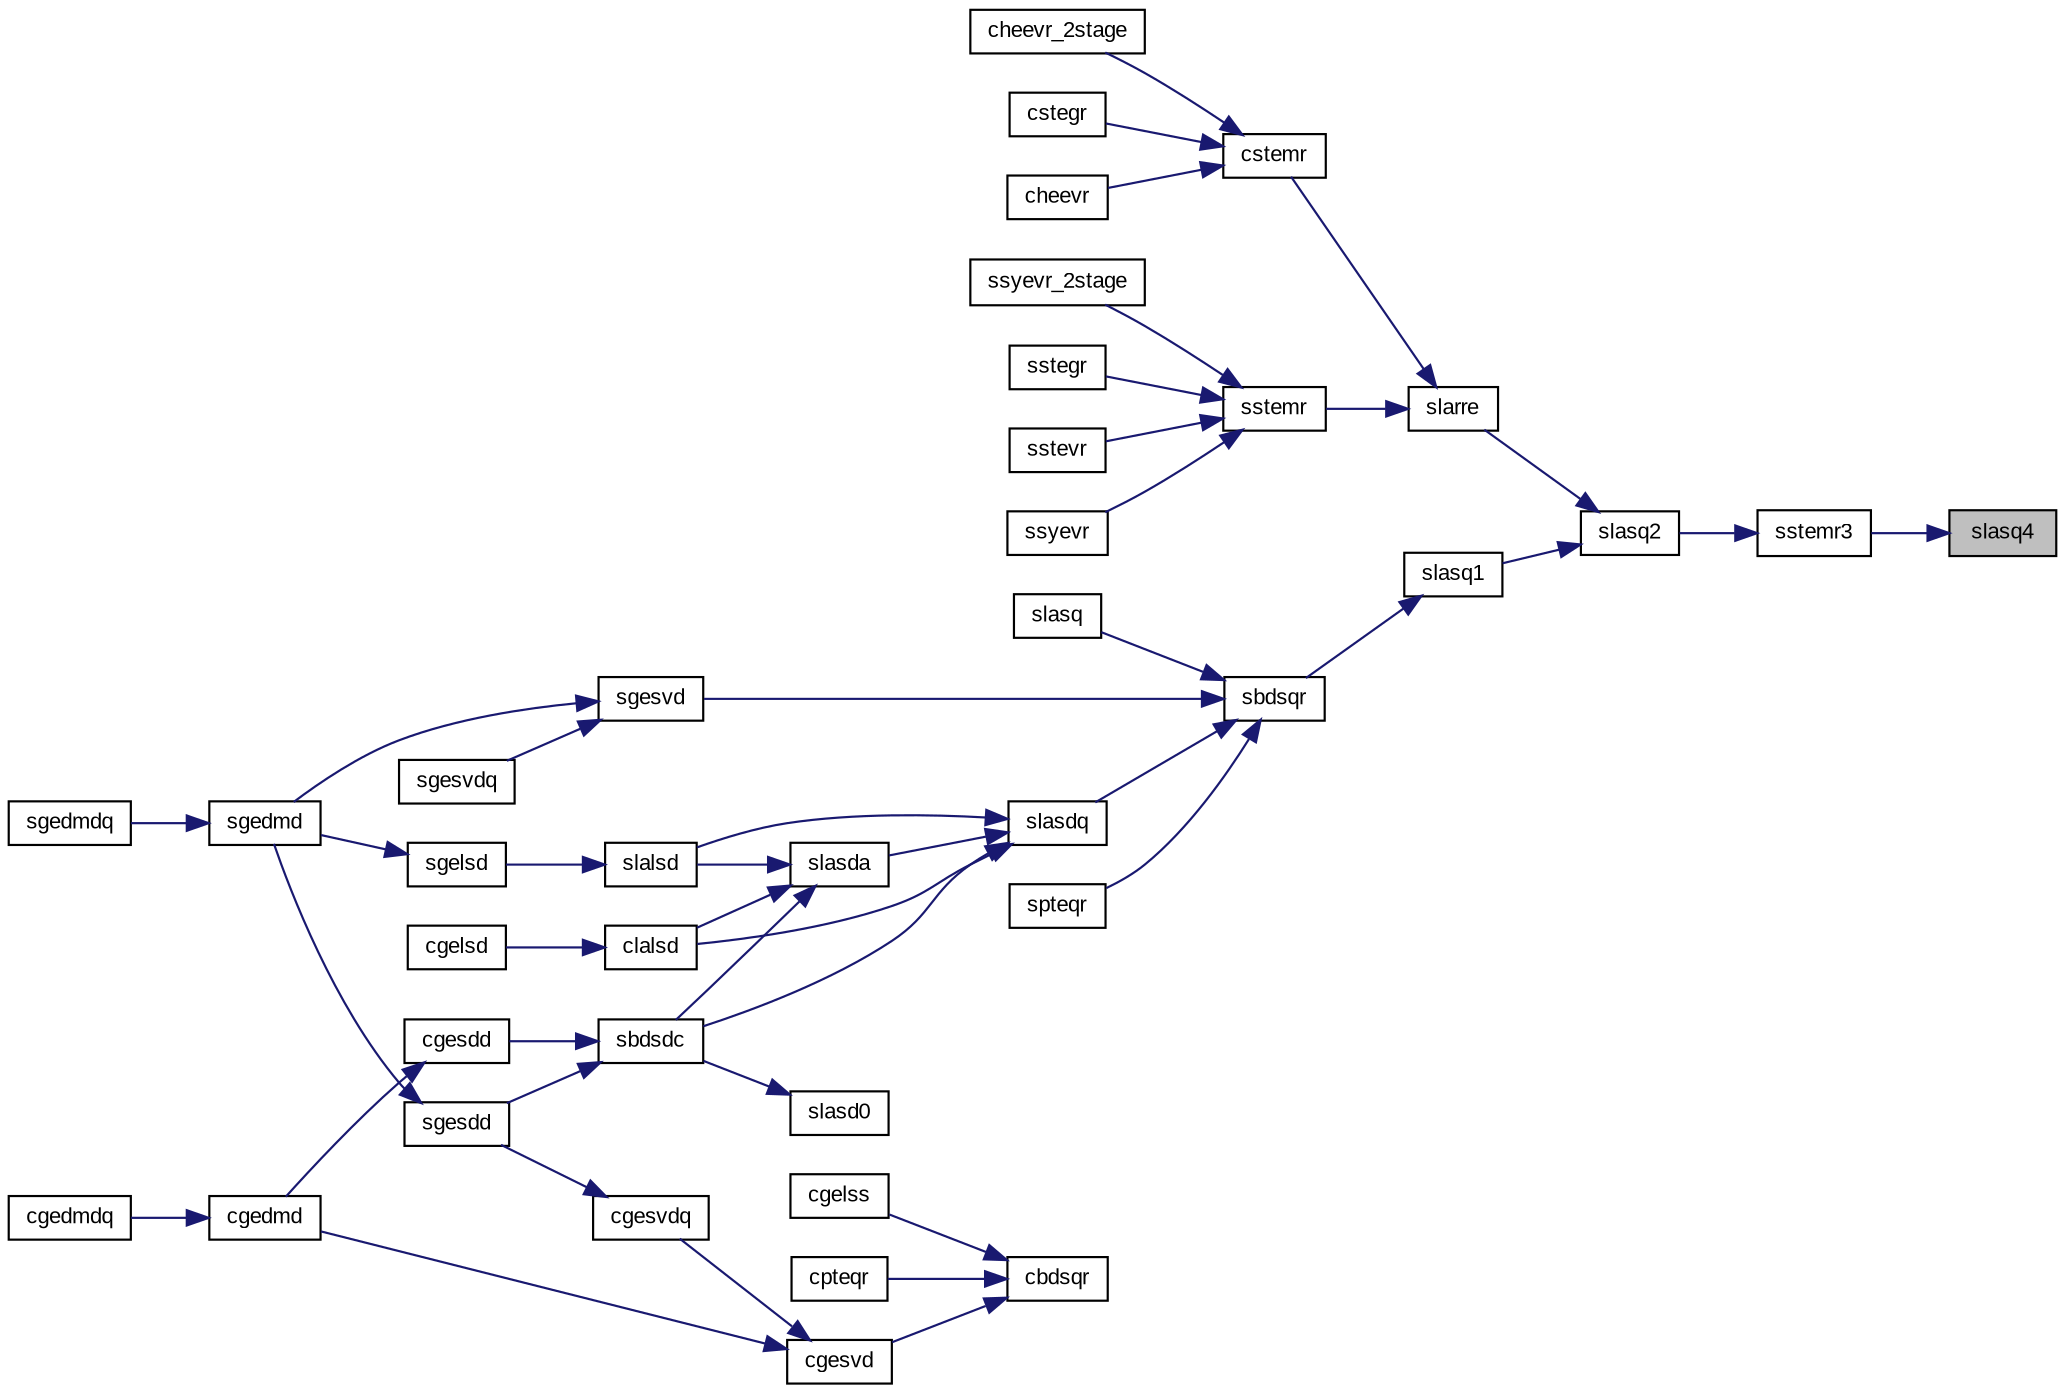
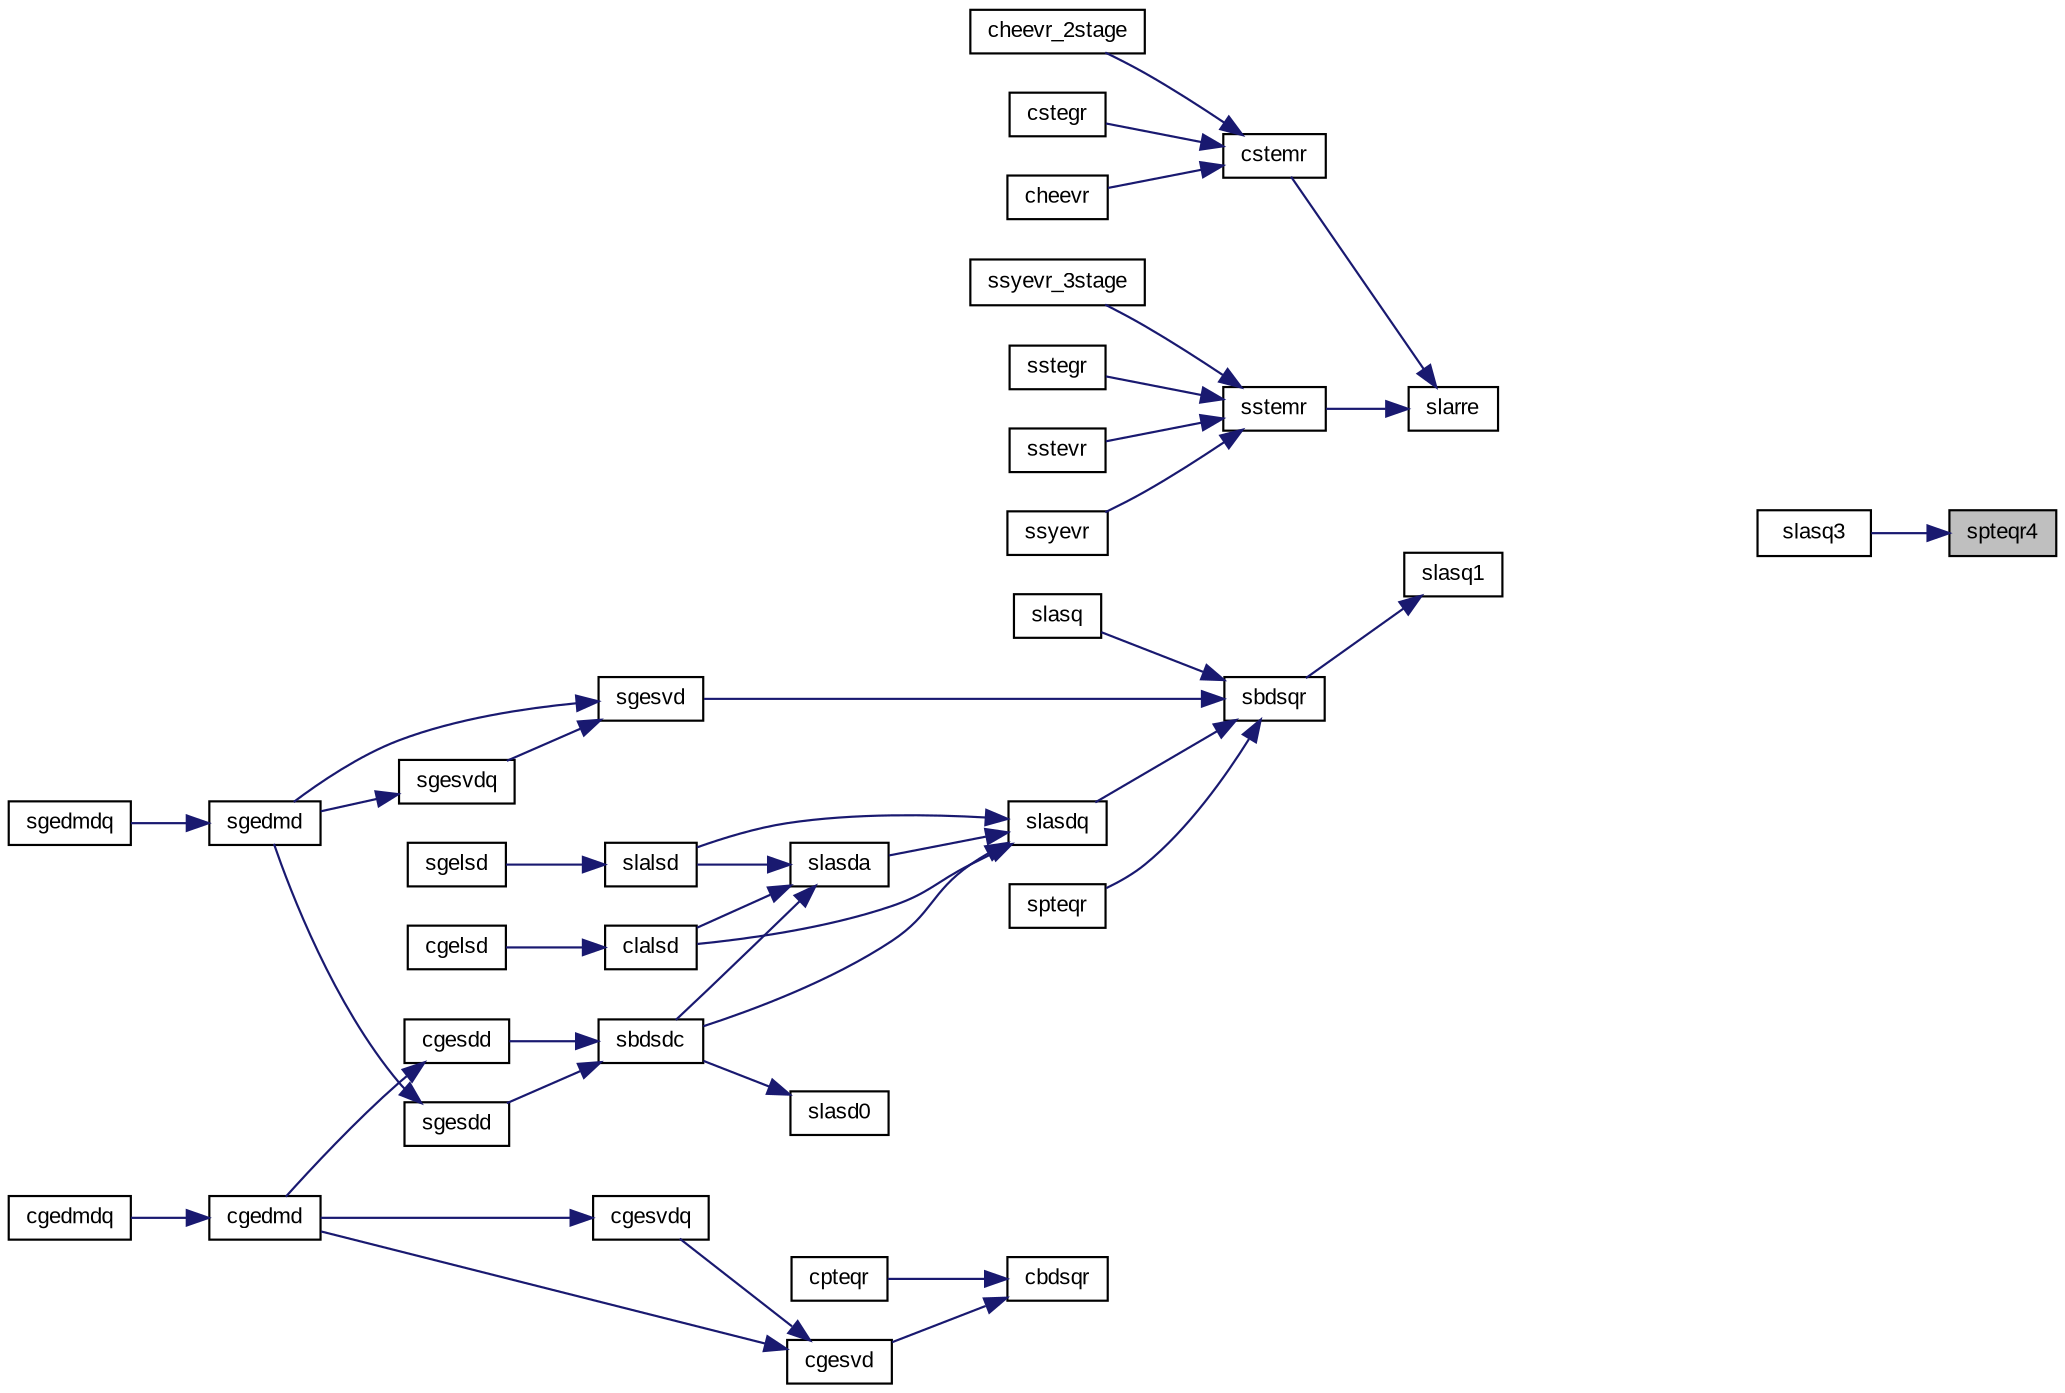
(1058, 282) -> (1058, 282)
(1630, 533) -> none
(1814, 533) -> (1814, 533)
(2003, 533) -> (2003, 533)
(353, 842) -> (349, 805)
(544, 1166) -> (446, 1218)
(840, 1196) -> none
